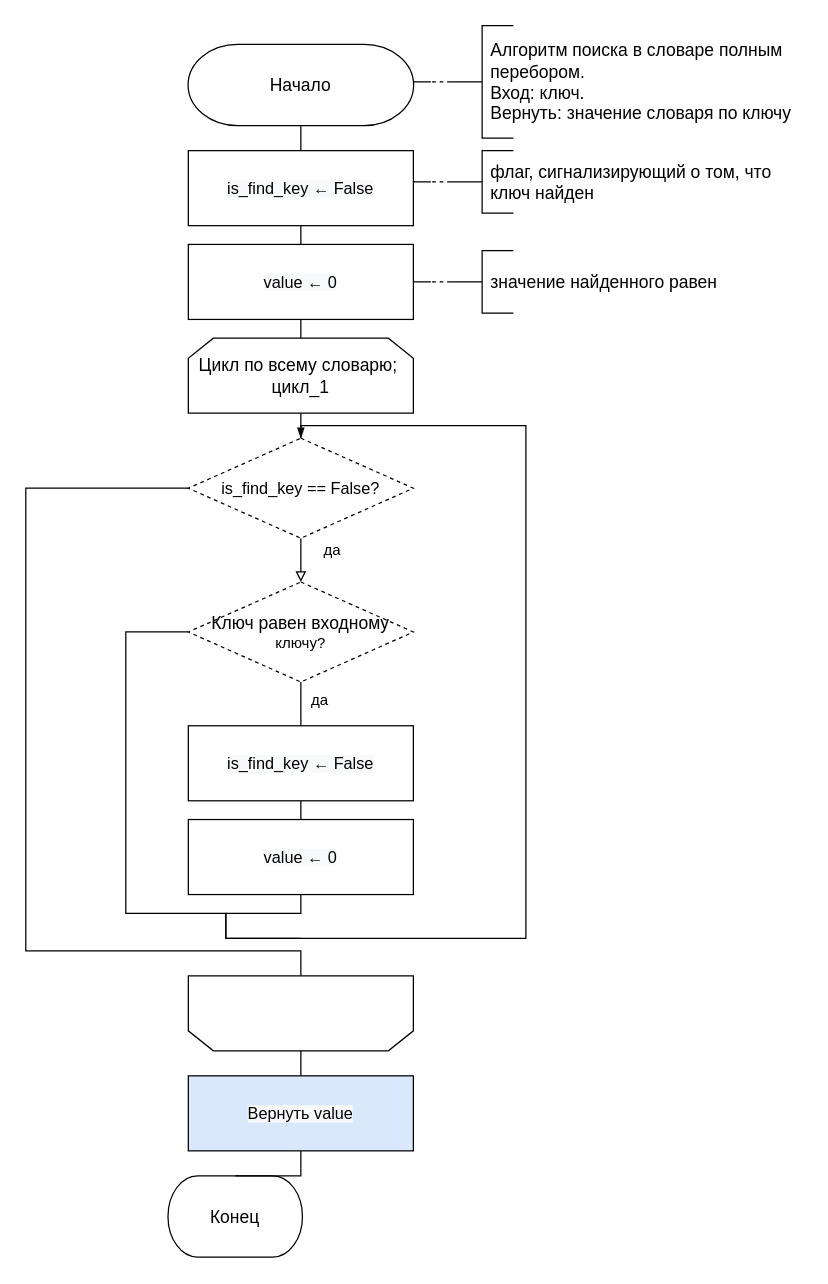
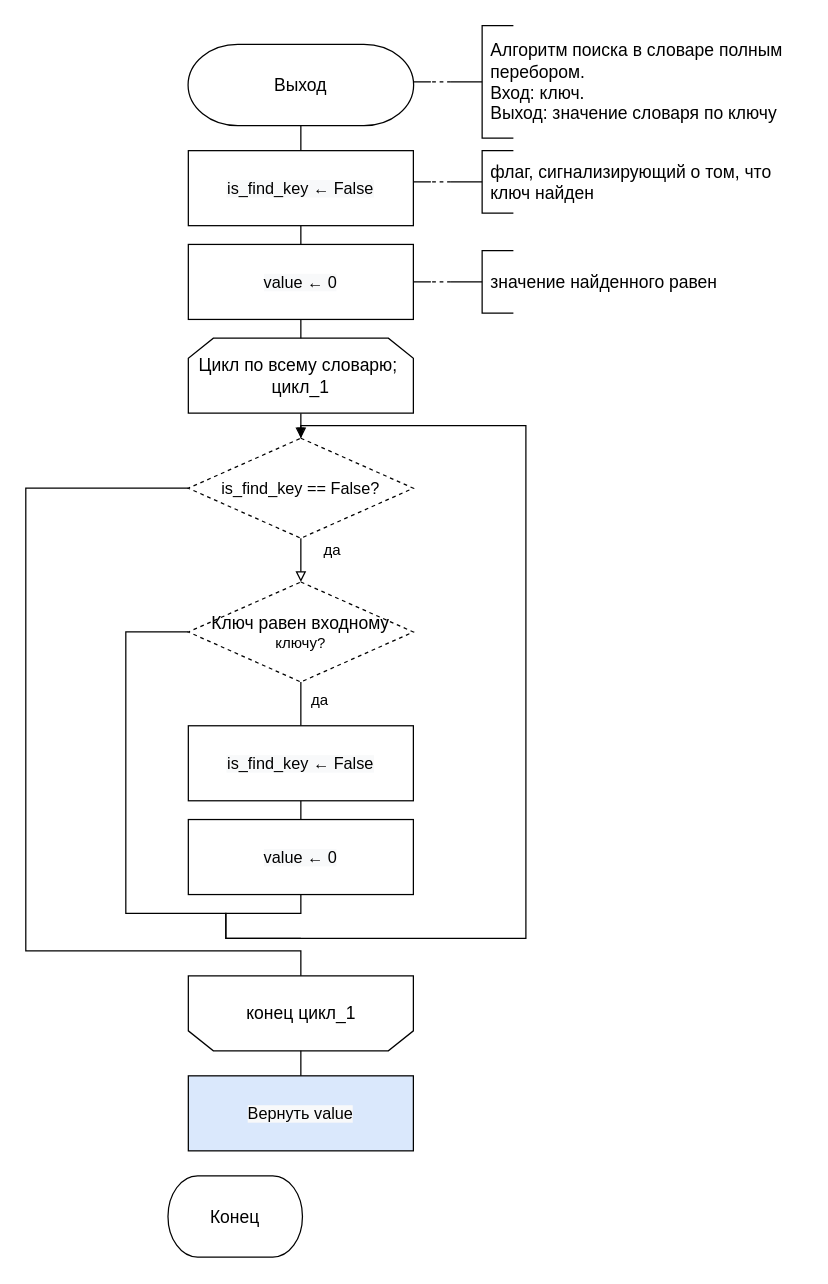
(624, 82) -> (617, 82)
(301, 86) -> (301, 86)
(301, 432) -> (301, 428)
none -> (301, 1013)
(301, 1176) -> none
